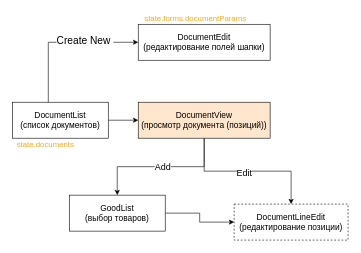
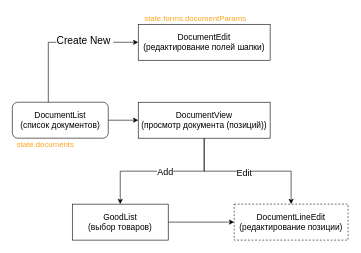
(60, 120) -> (60, 120)
(204, 120) -> (204, 120)
(117, 213) -> (120, 222)
